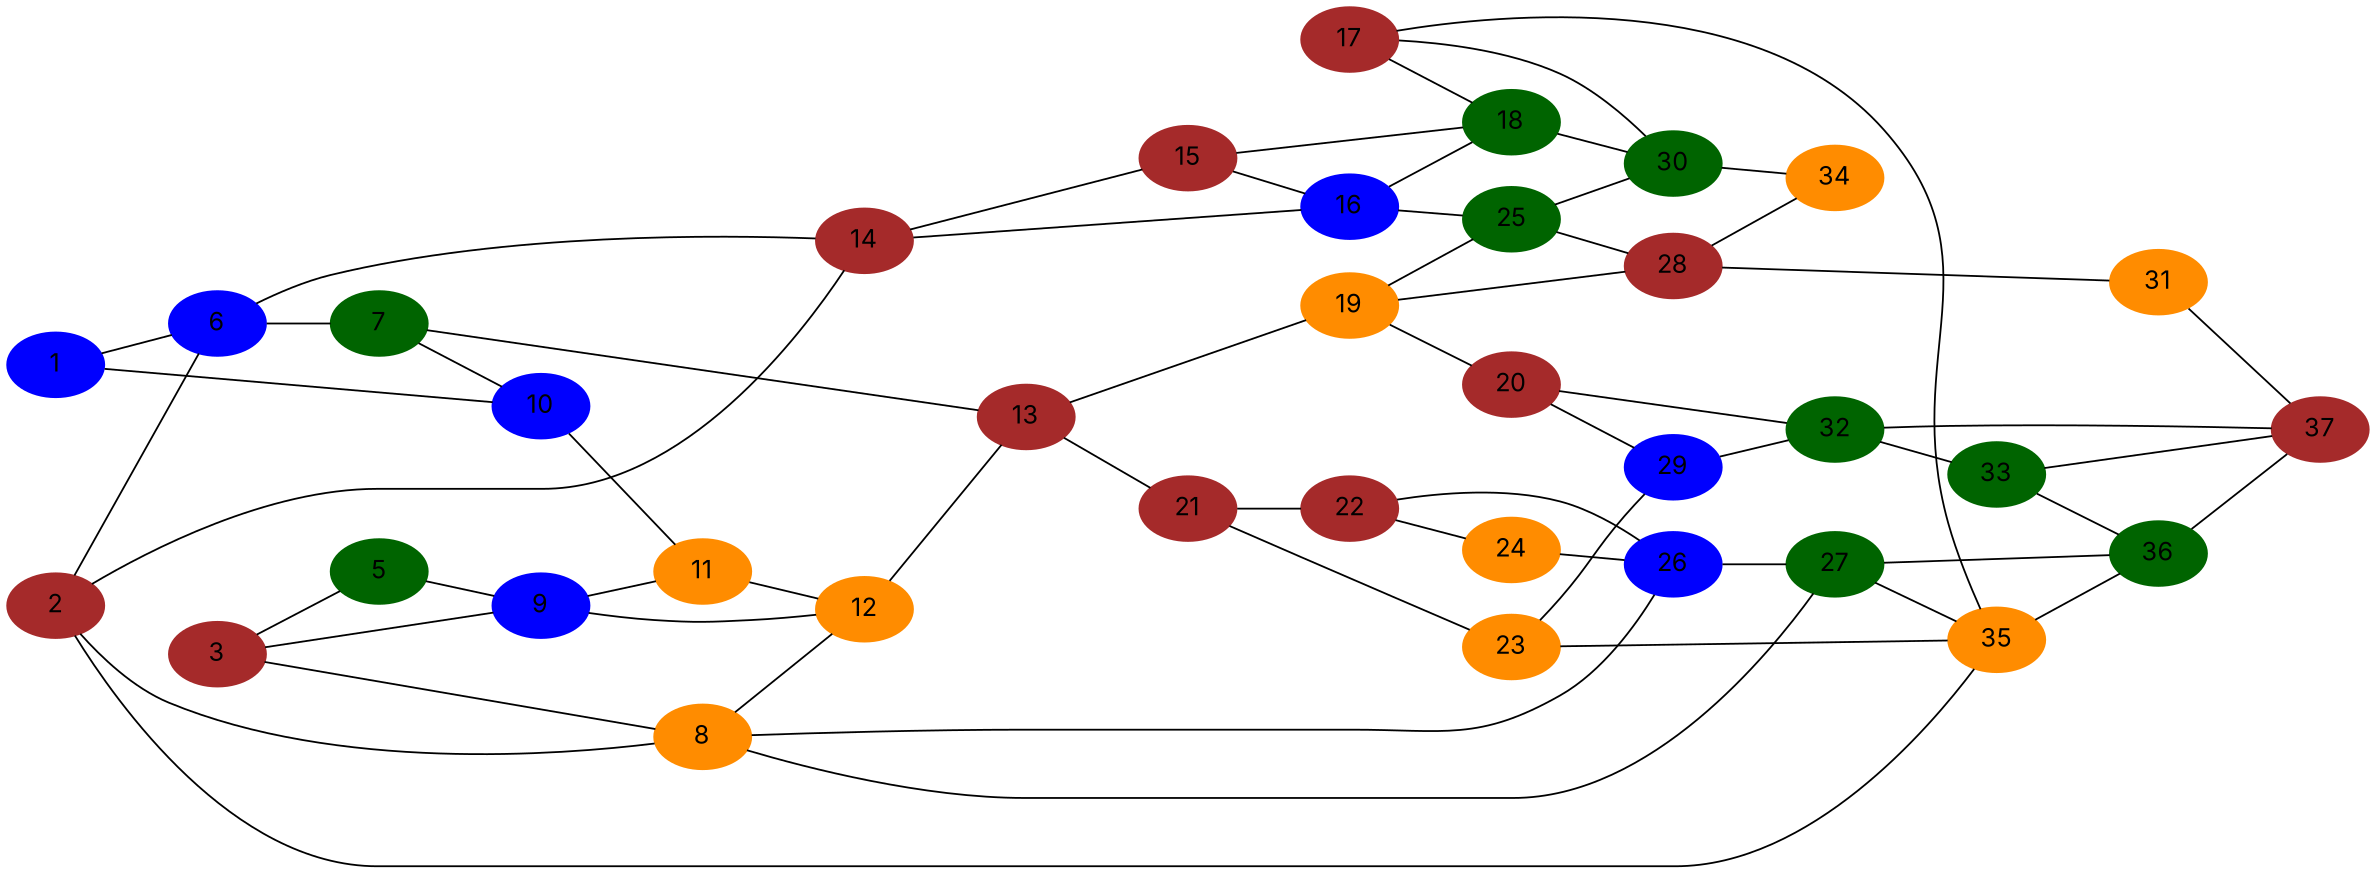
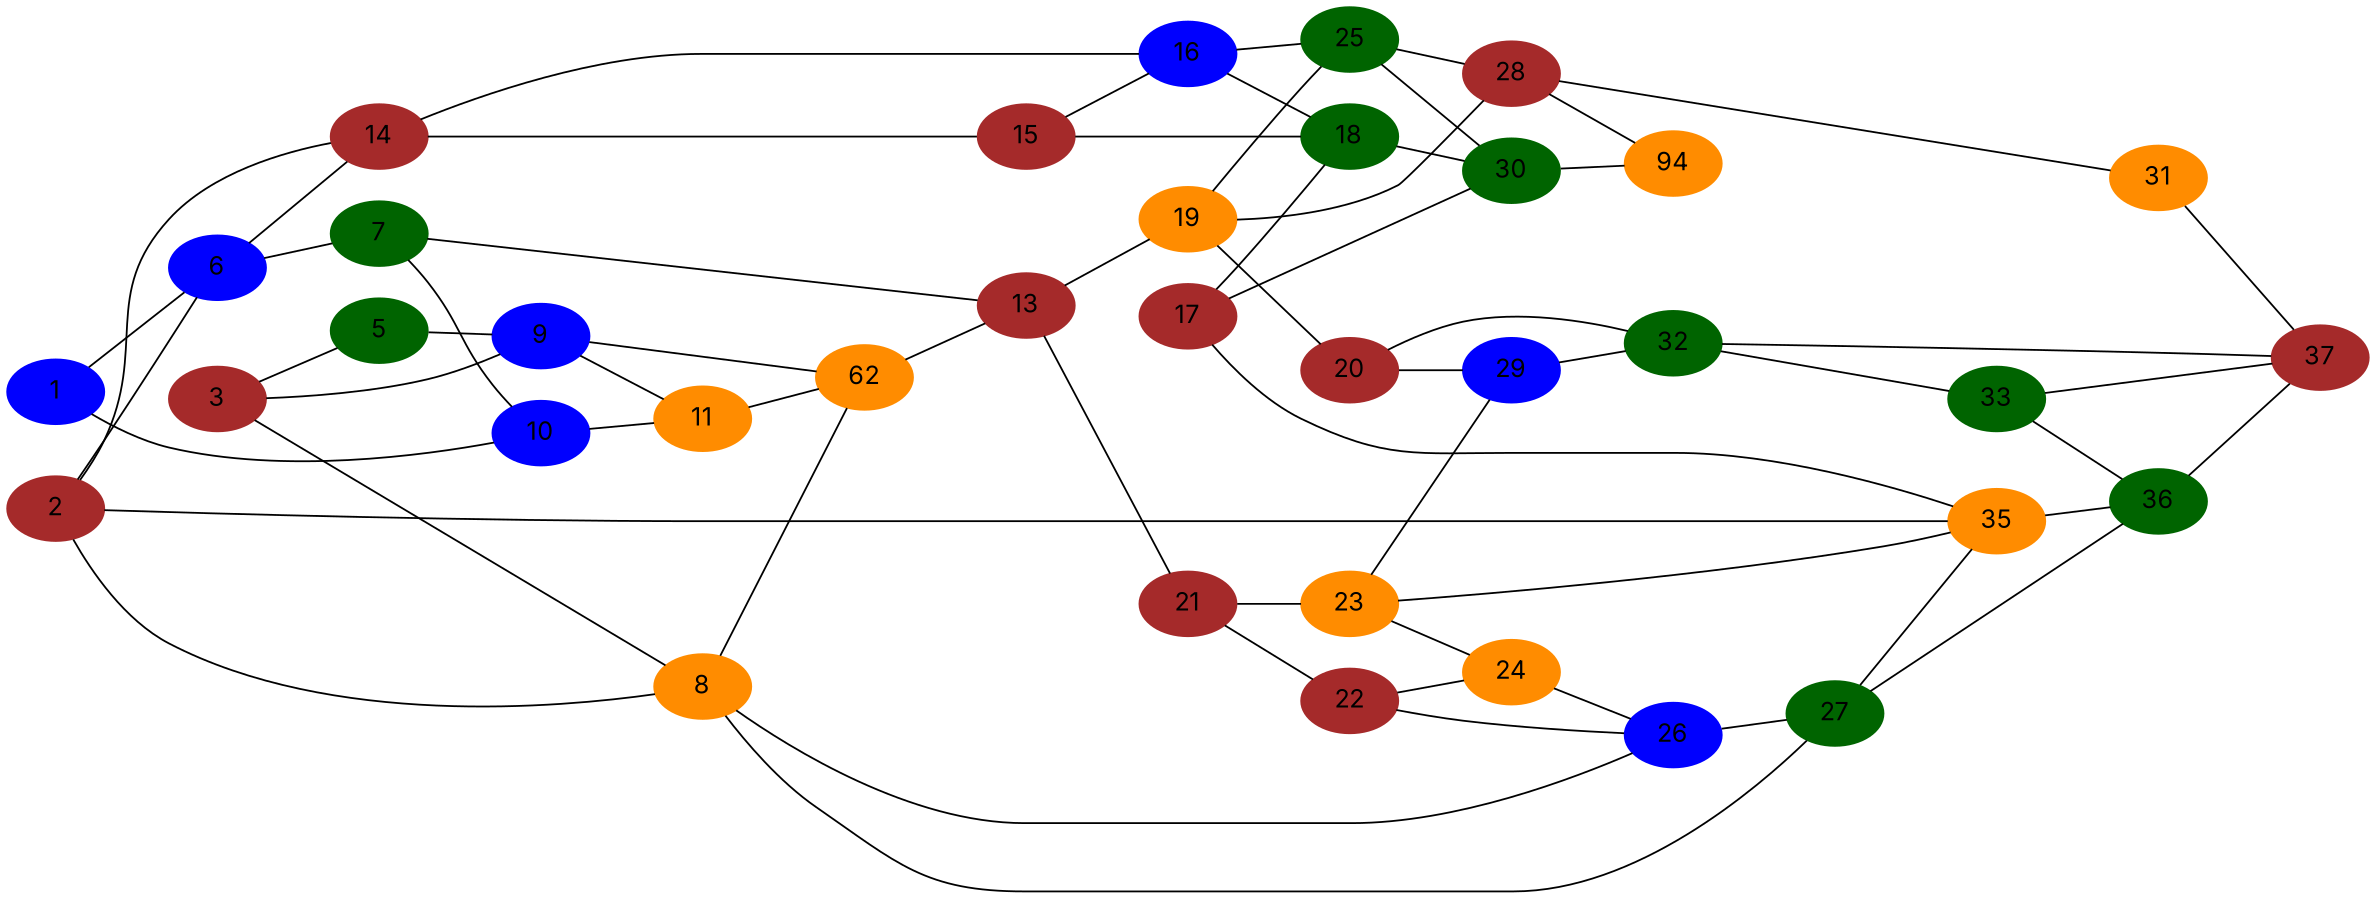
(1835, 178) -> (1673, 164)
(864, 609) -> (864, 377)
none -> (1431, 638)
